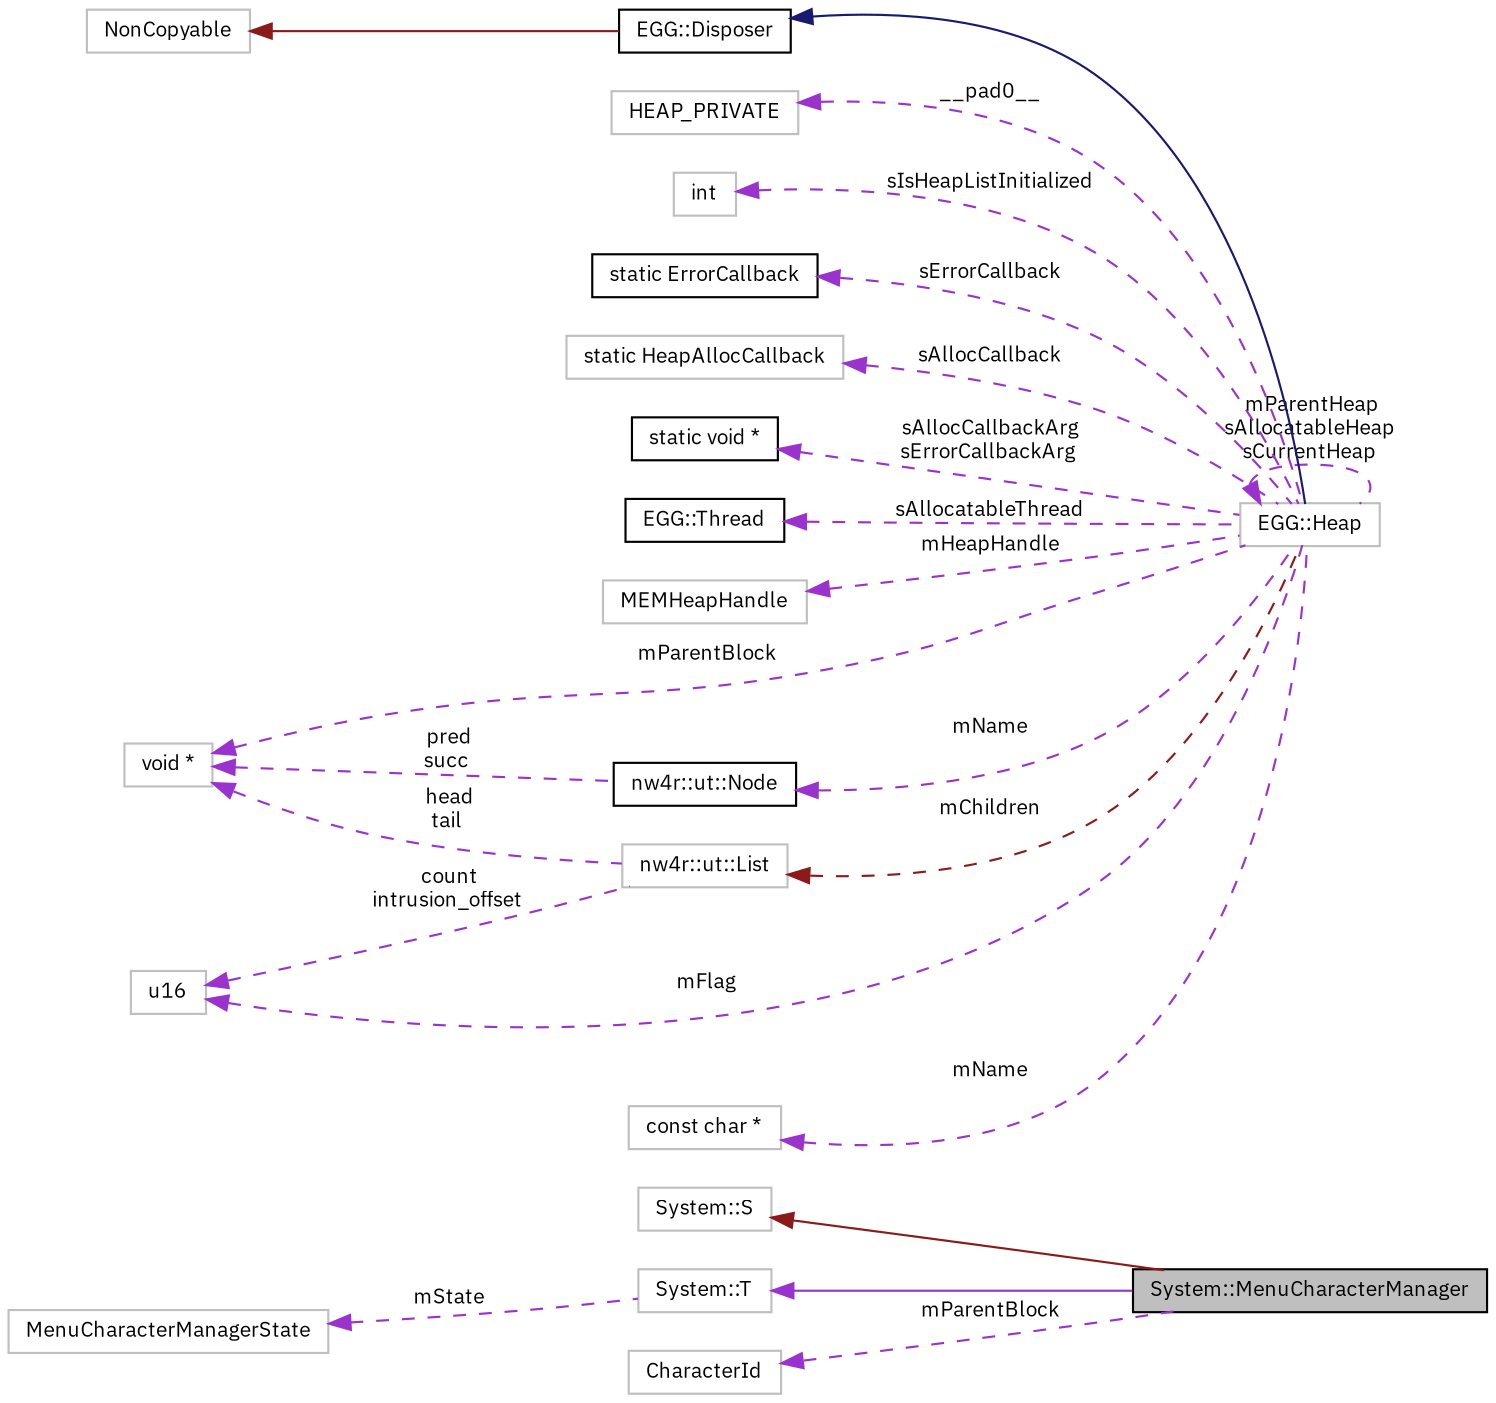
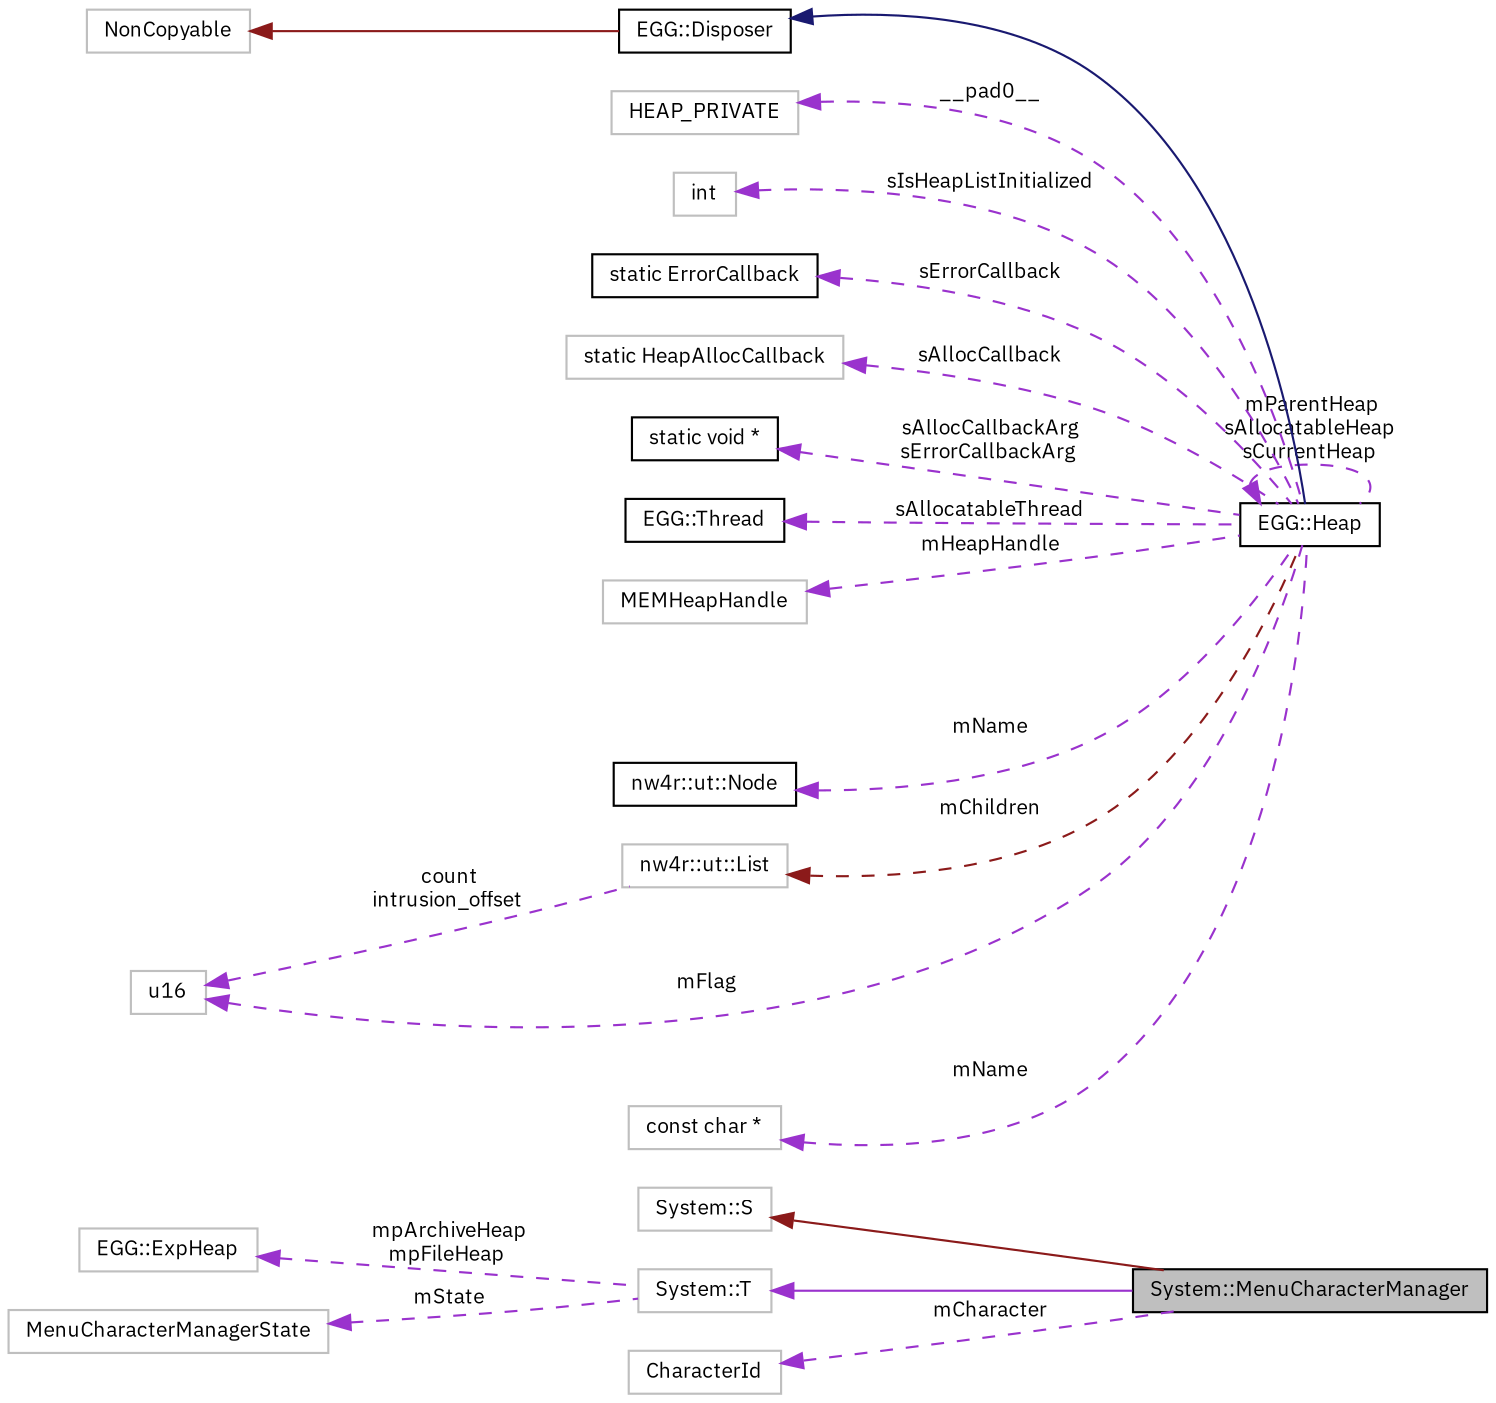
(1310, 525) -> (1310, 525)
(168, 765) -> none
none -> (168, 1250)
(988, 1311) -> (988, 1311)
